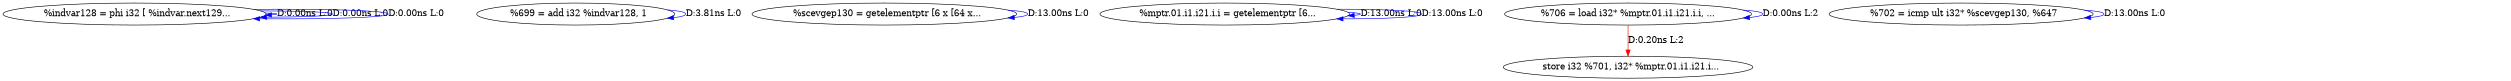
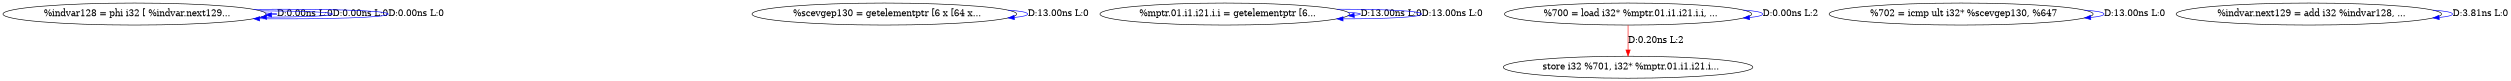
(576, 14) -> none
(1628, 14) -> (1628, 14)
none -> (2309, 14)
